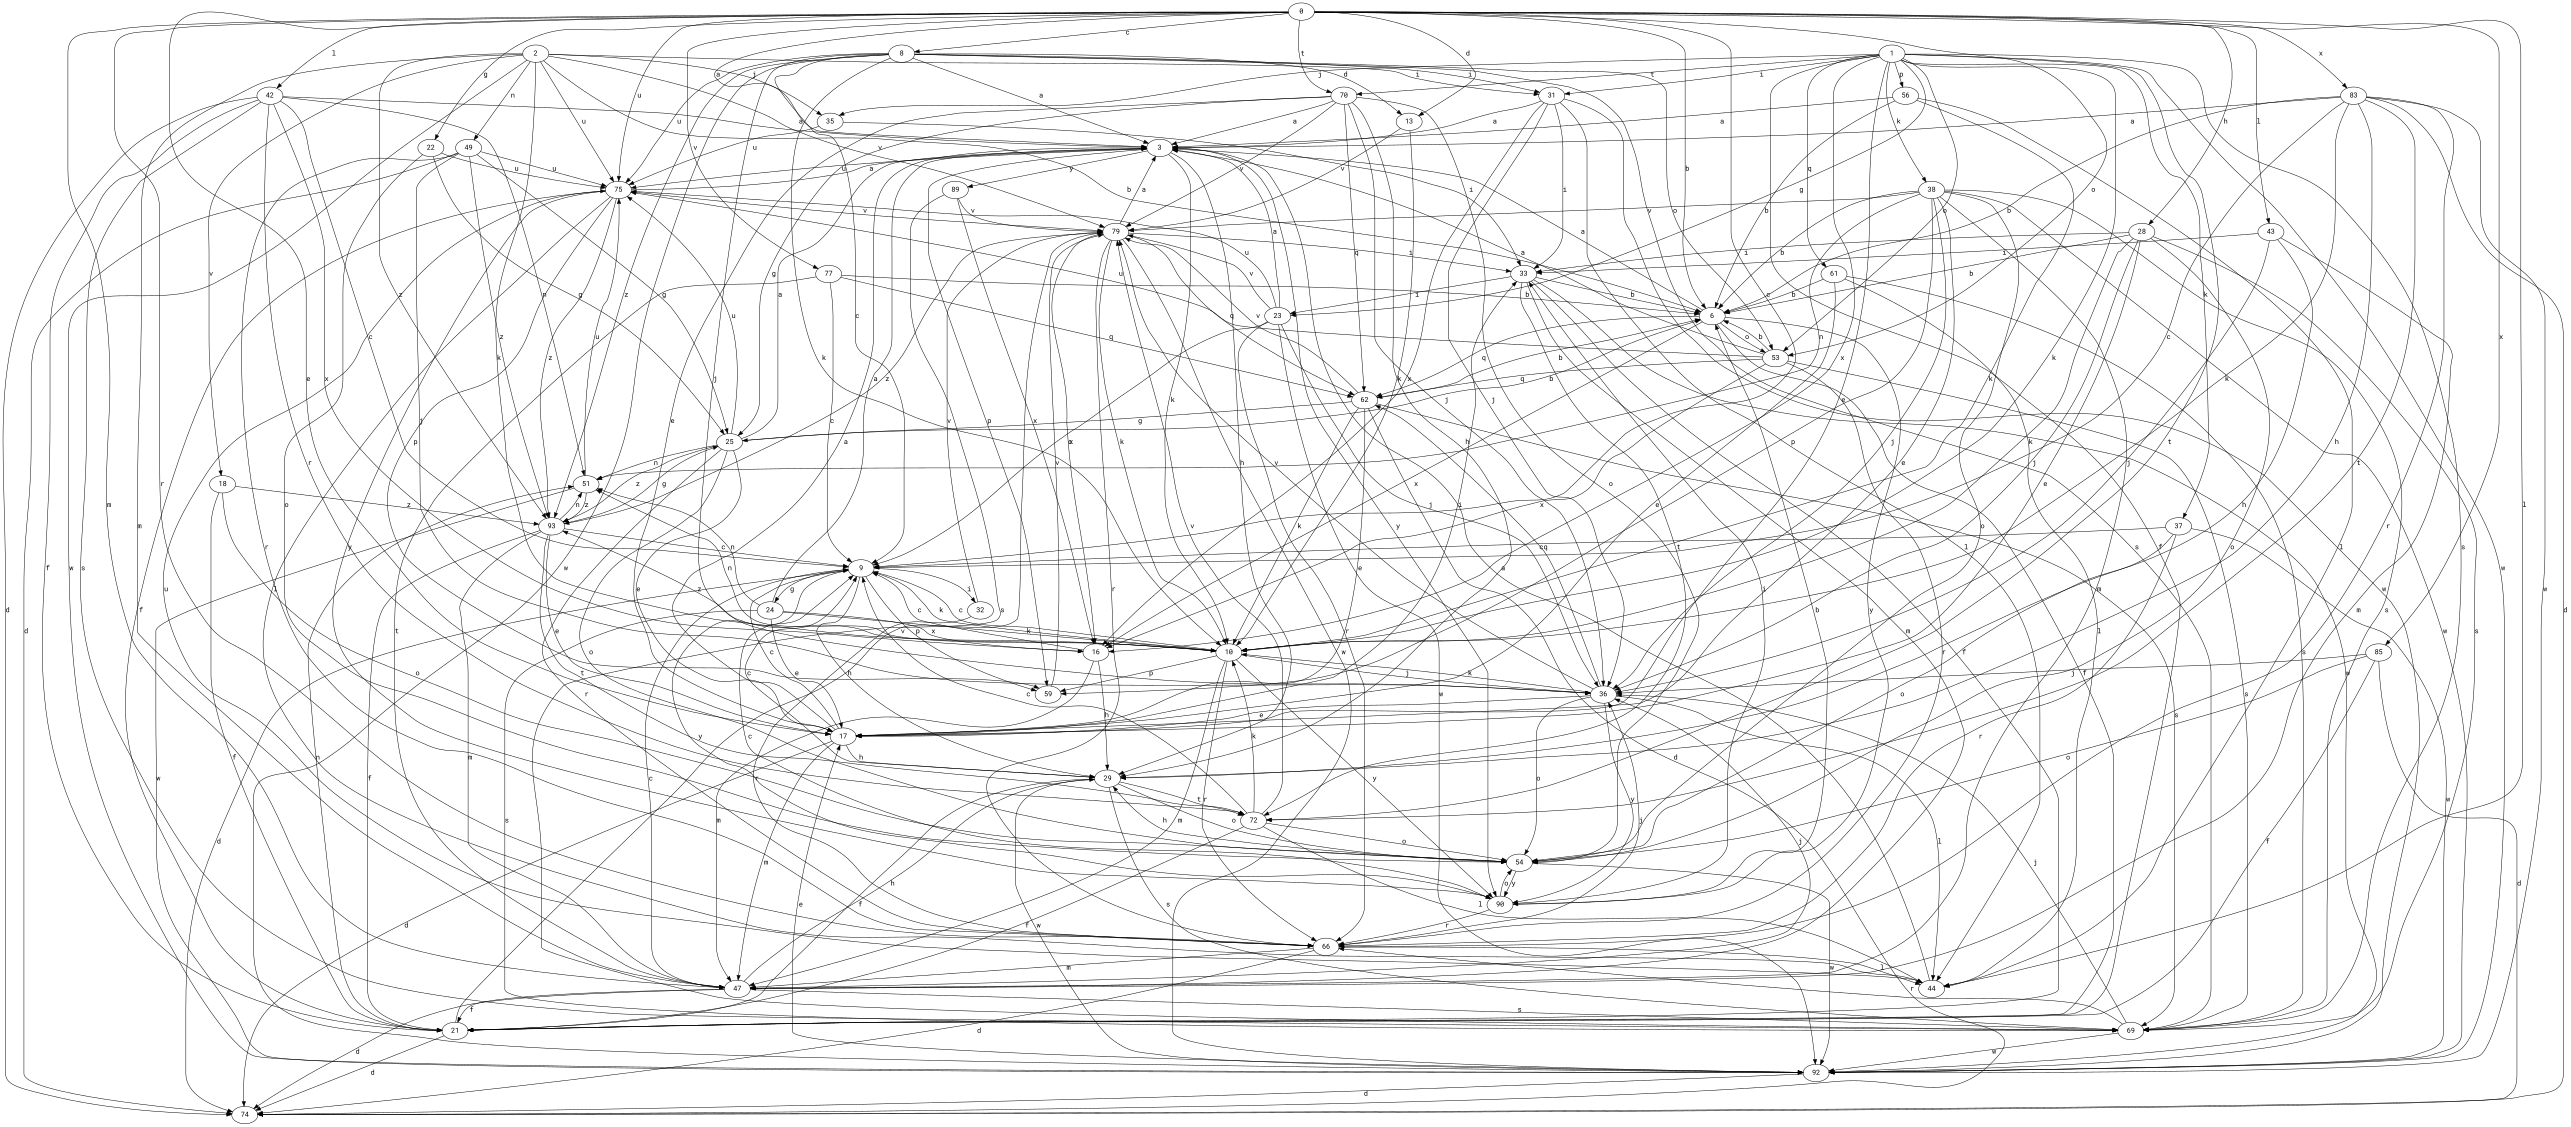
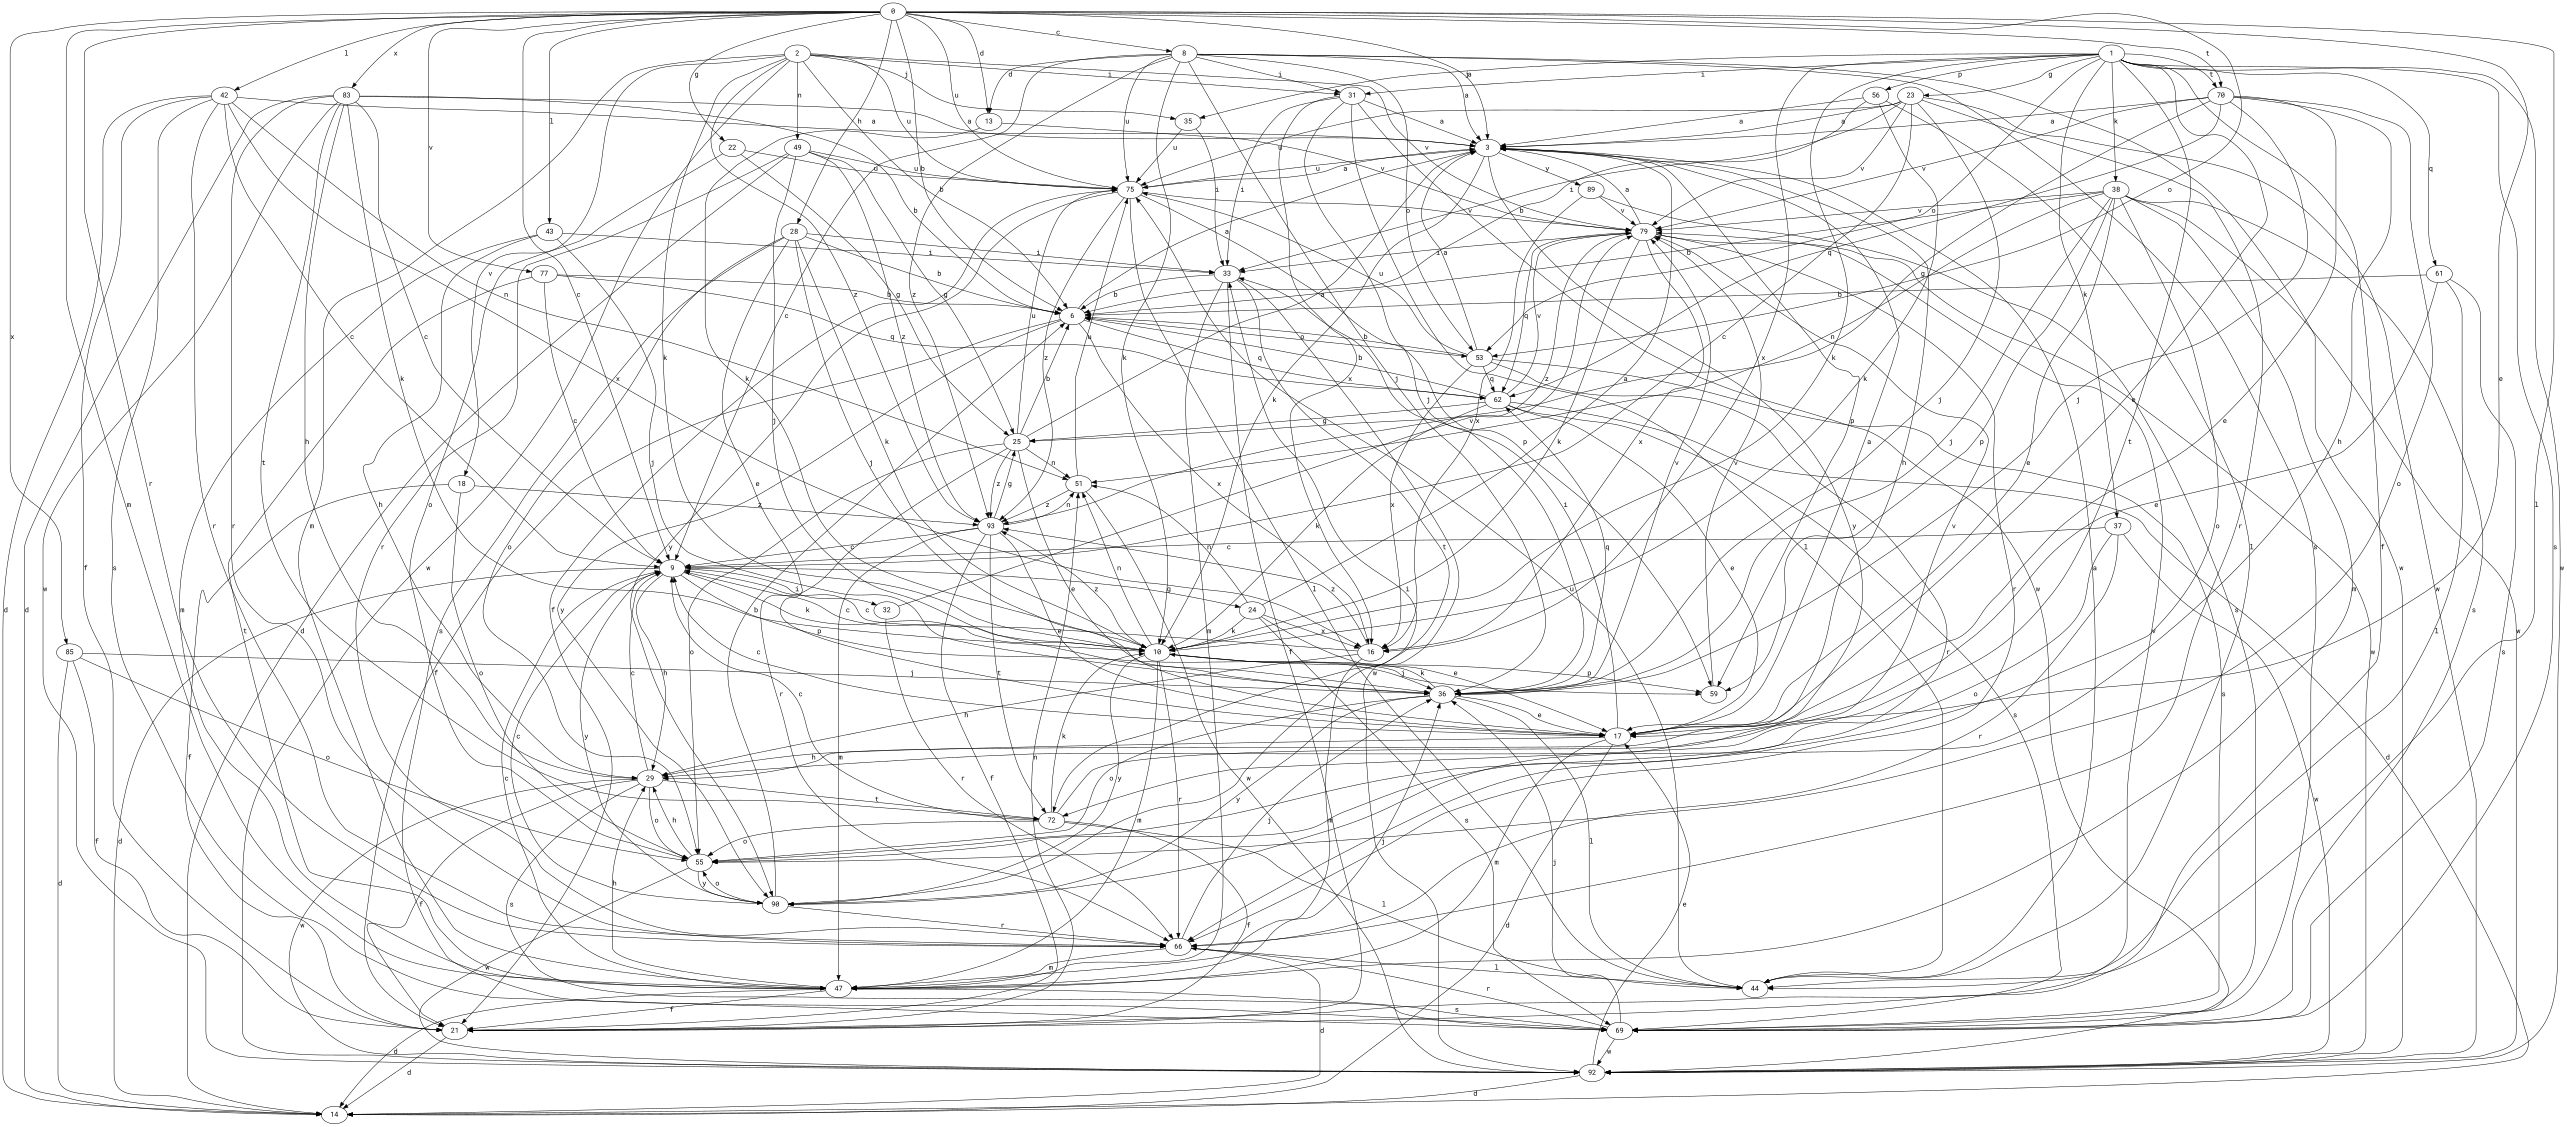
(1403, 295) -> (1556, 184)
none -> (1212, 563)
(547, 696) -> (344, 827)
(1519, 863) -> (699, 863)
(245, 1115) -> (334, 1115)
